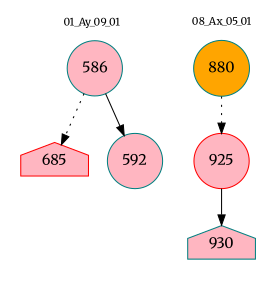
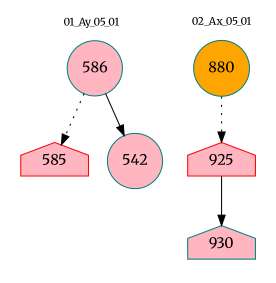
(222, 22) -> (222, 22)
(92, 23) -> (92, 23)
(55, 161) -> (55, 161)
(135, 161) -> (135, 161)
(222, 161) -> (222, 161)
